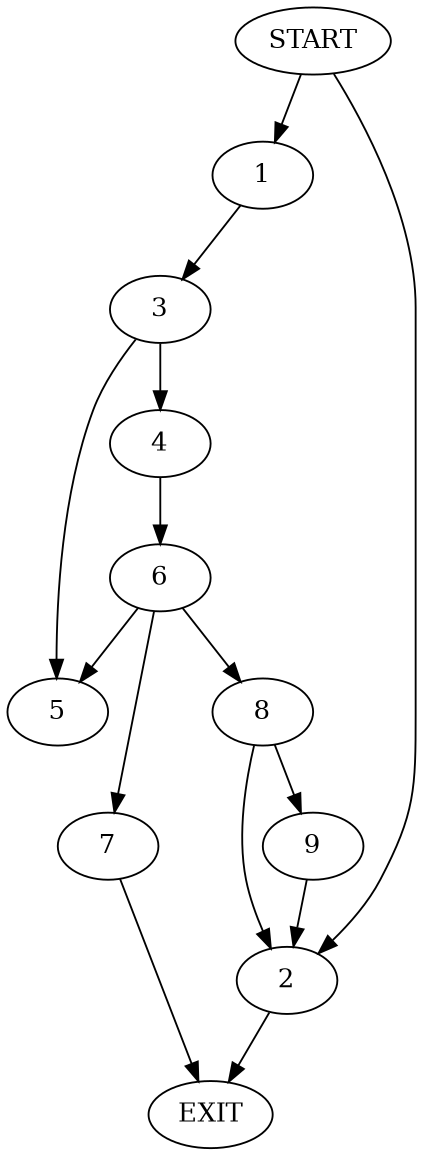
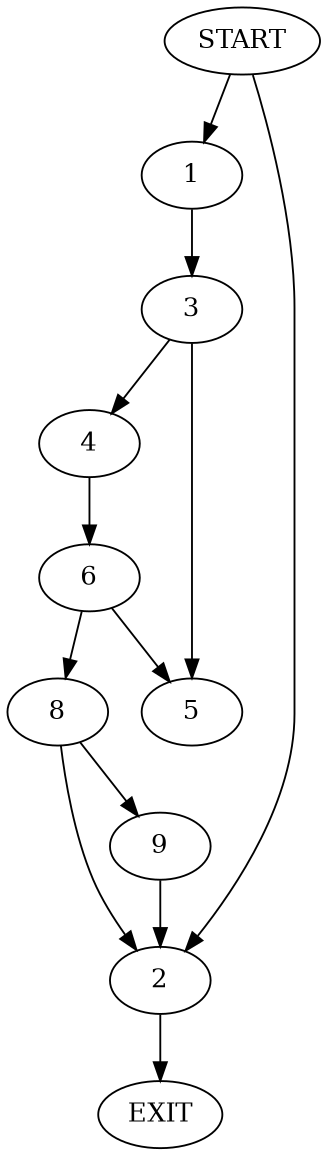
(108, 846) -> none
